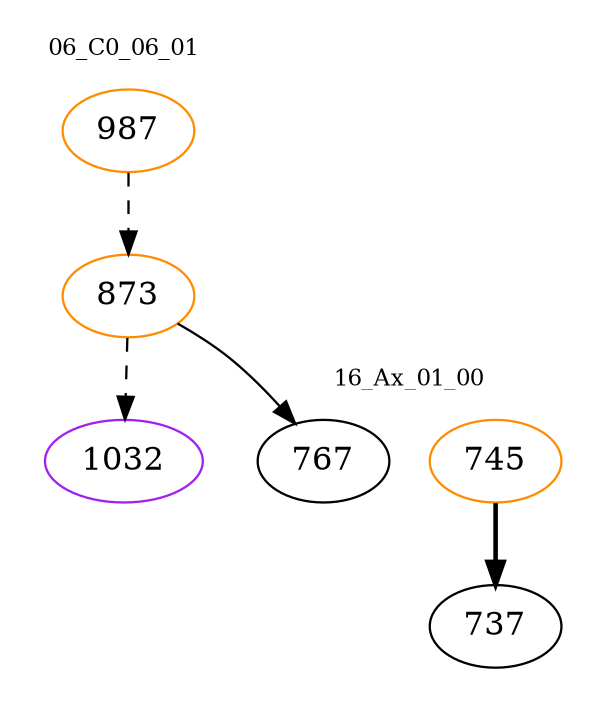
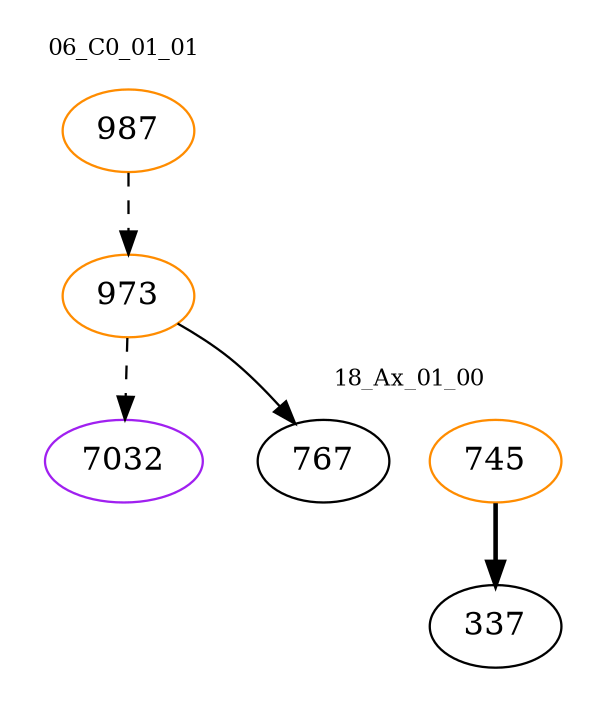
(124, 49) -> (124, 49)
(128, 296) -> (128, 296)
(410, 380) -> (410, 380)
(124, 461) -> (124, 461)
(496, 626) -> (496, 626)
